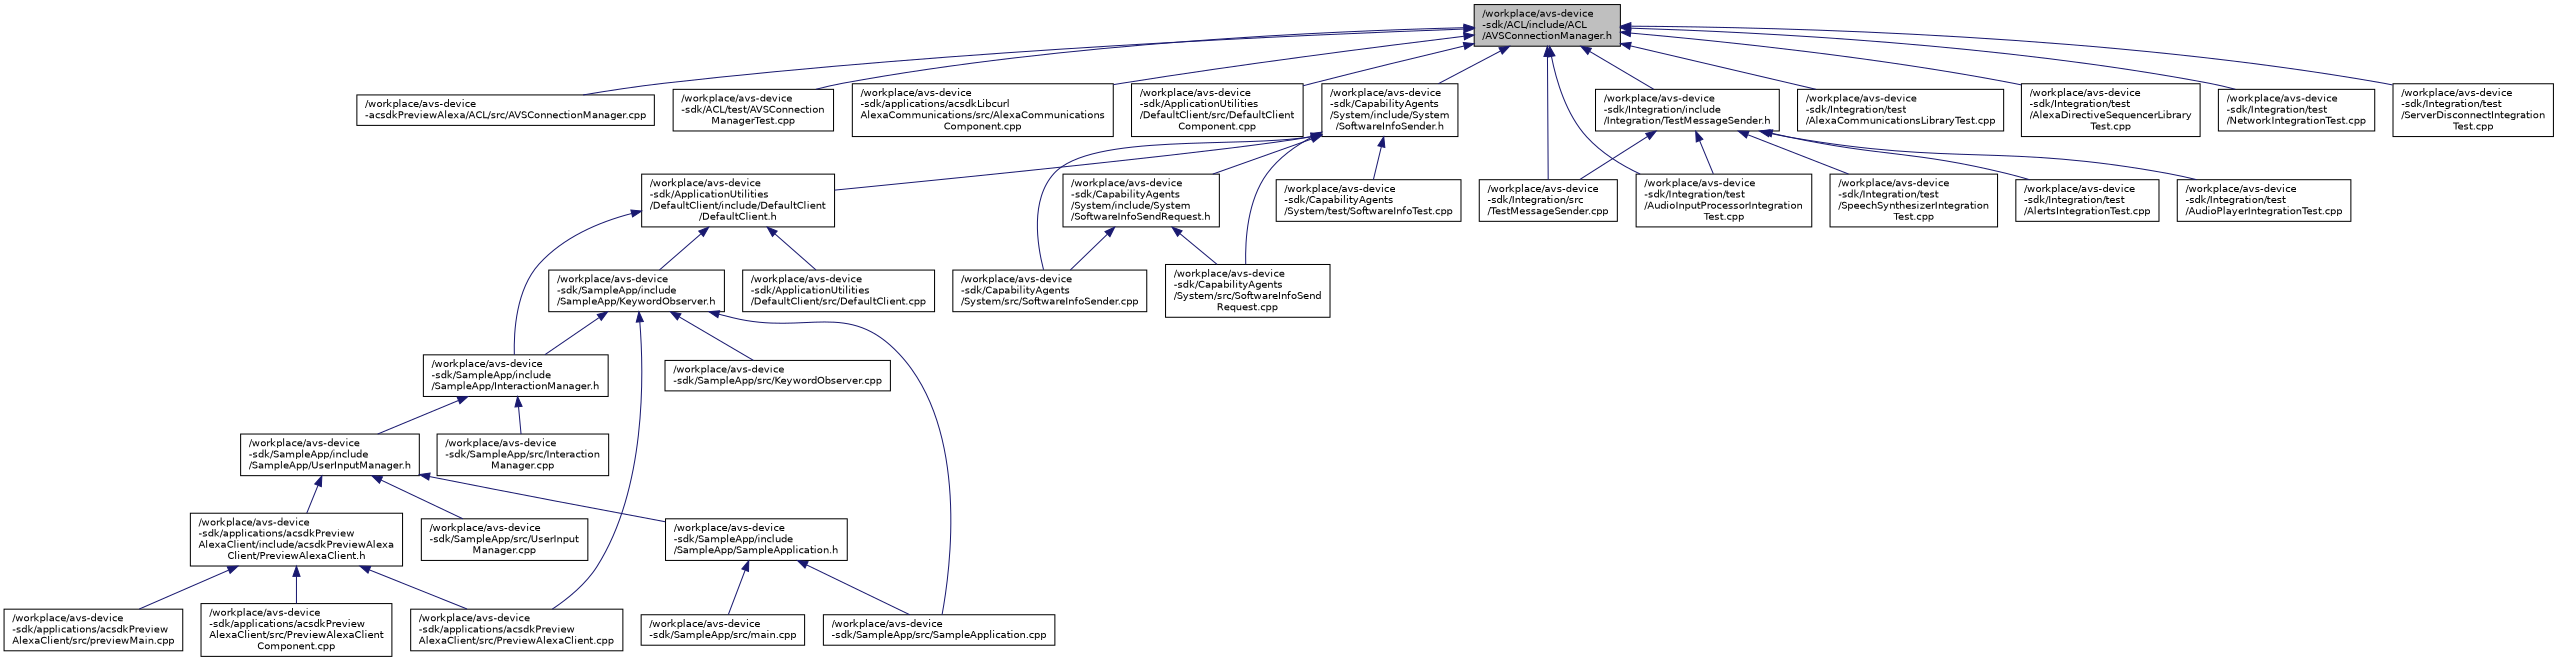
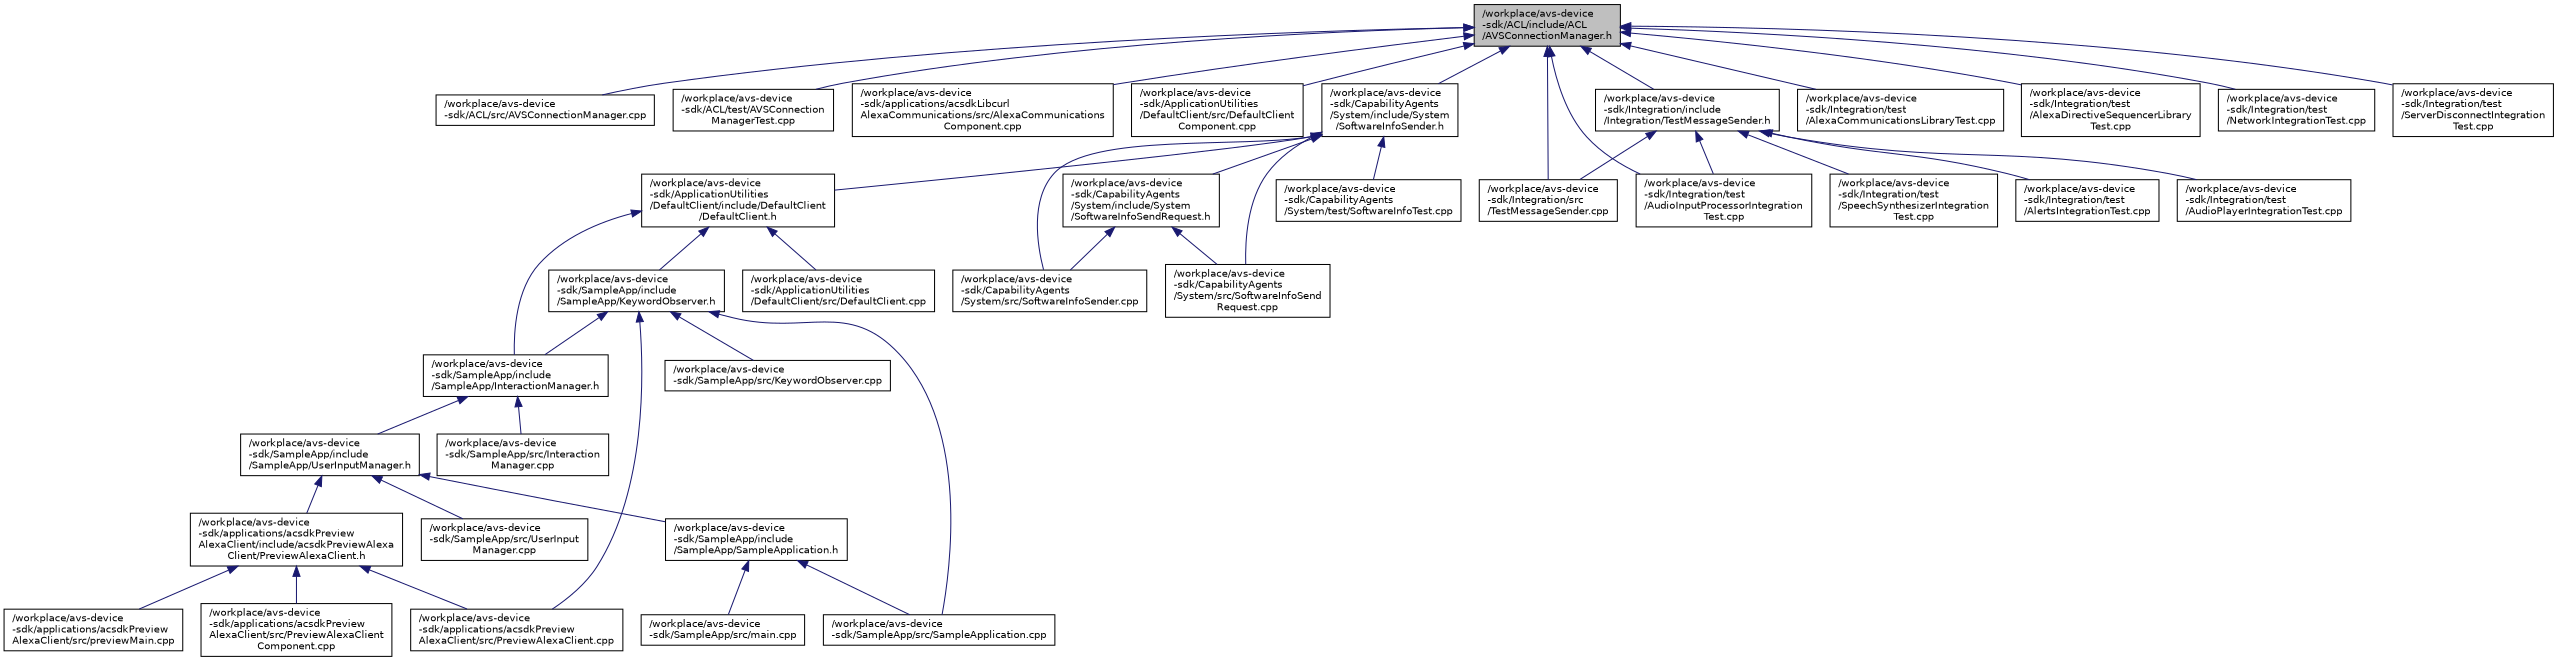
(506, 110) -> (545, 110)
